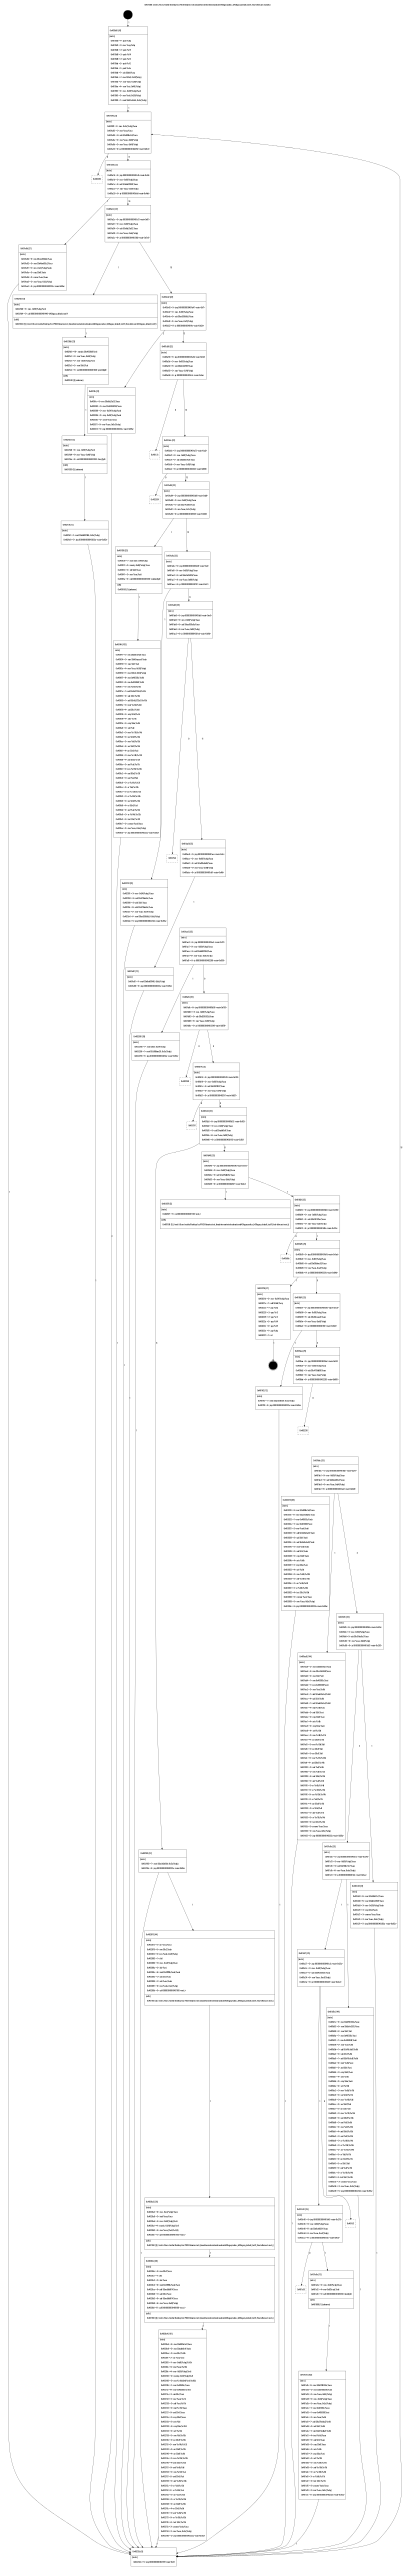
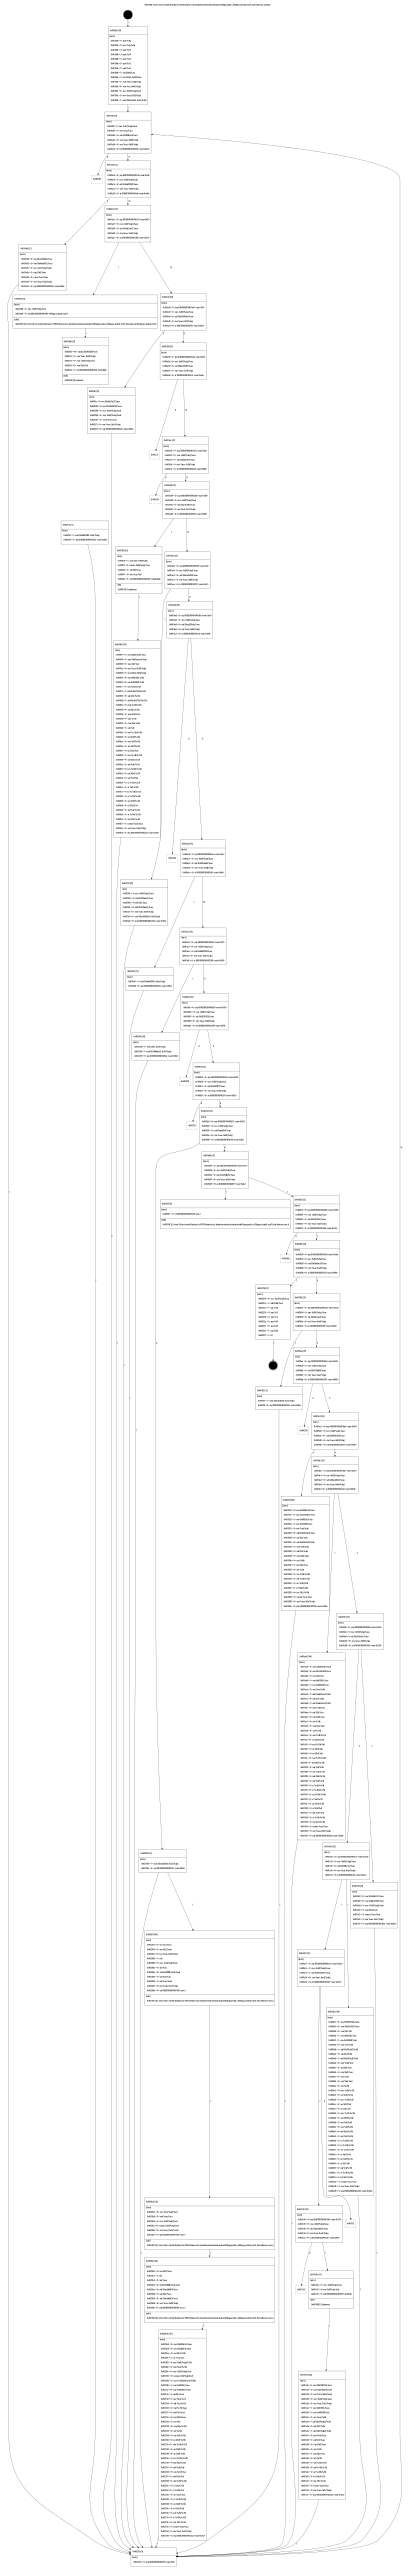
(85, 455) -> none
none -> (203, 902)
none -> (335, 1431)
